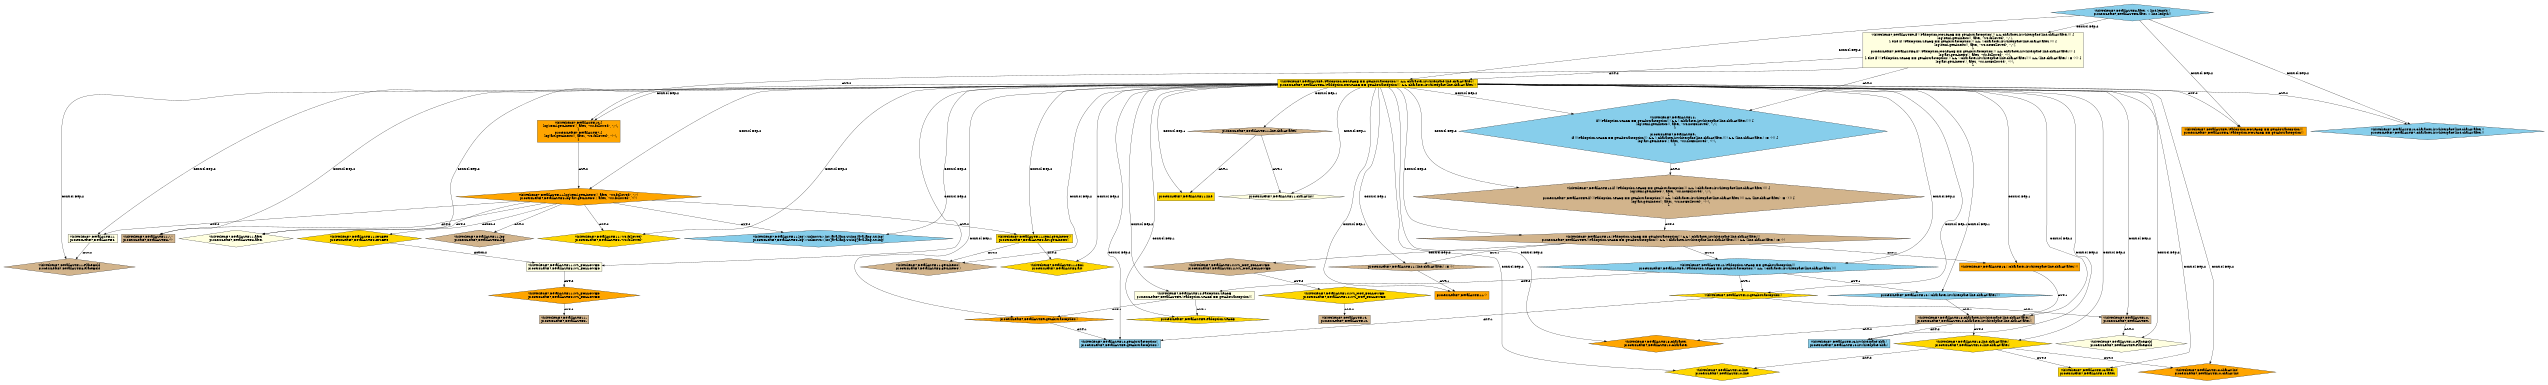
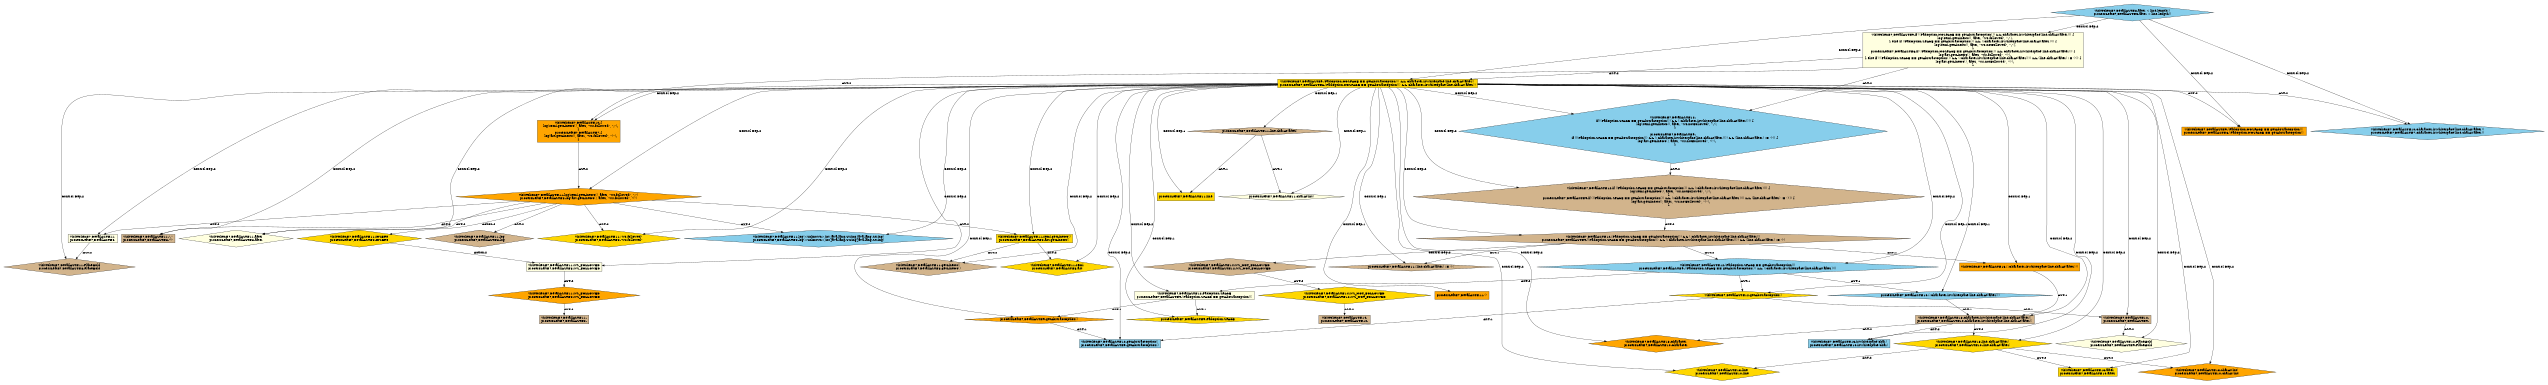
(1435, 280) -> none
